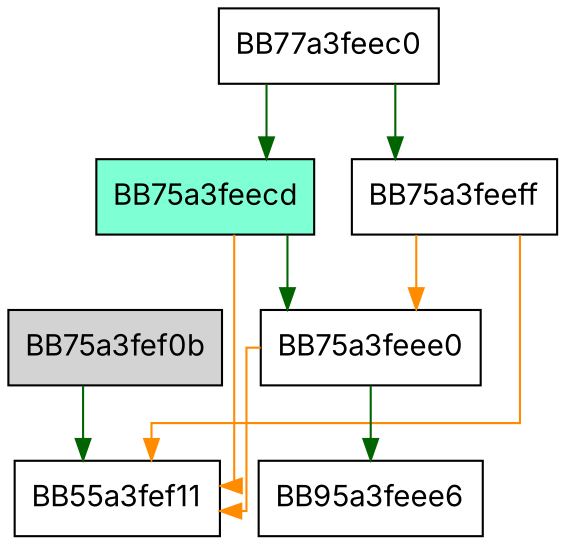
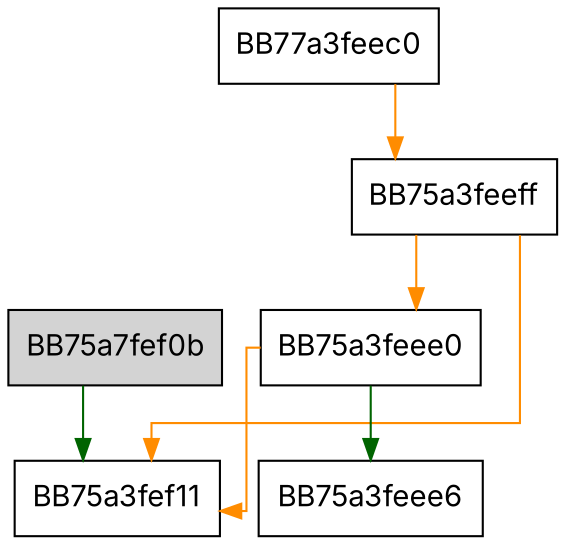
(395, 111) -> (395, 111)
(205, 197) -> none
(115, 348) -> (115, 348)
(117, 498) -> (117, 498)
(371, 498) -> (371, 498)
